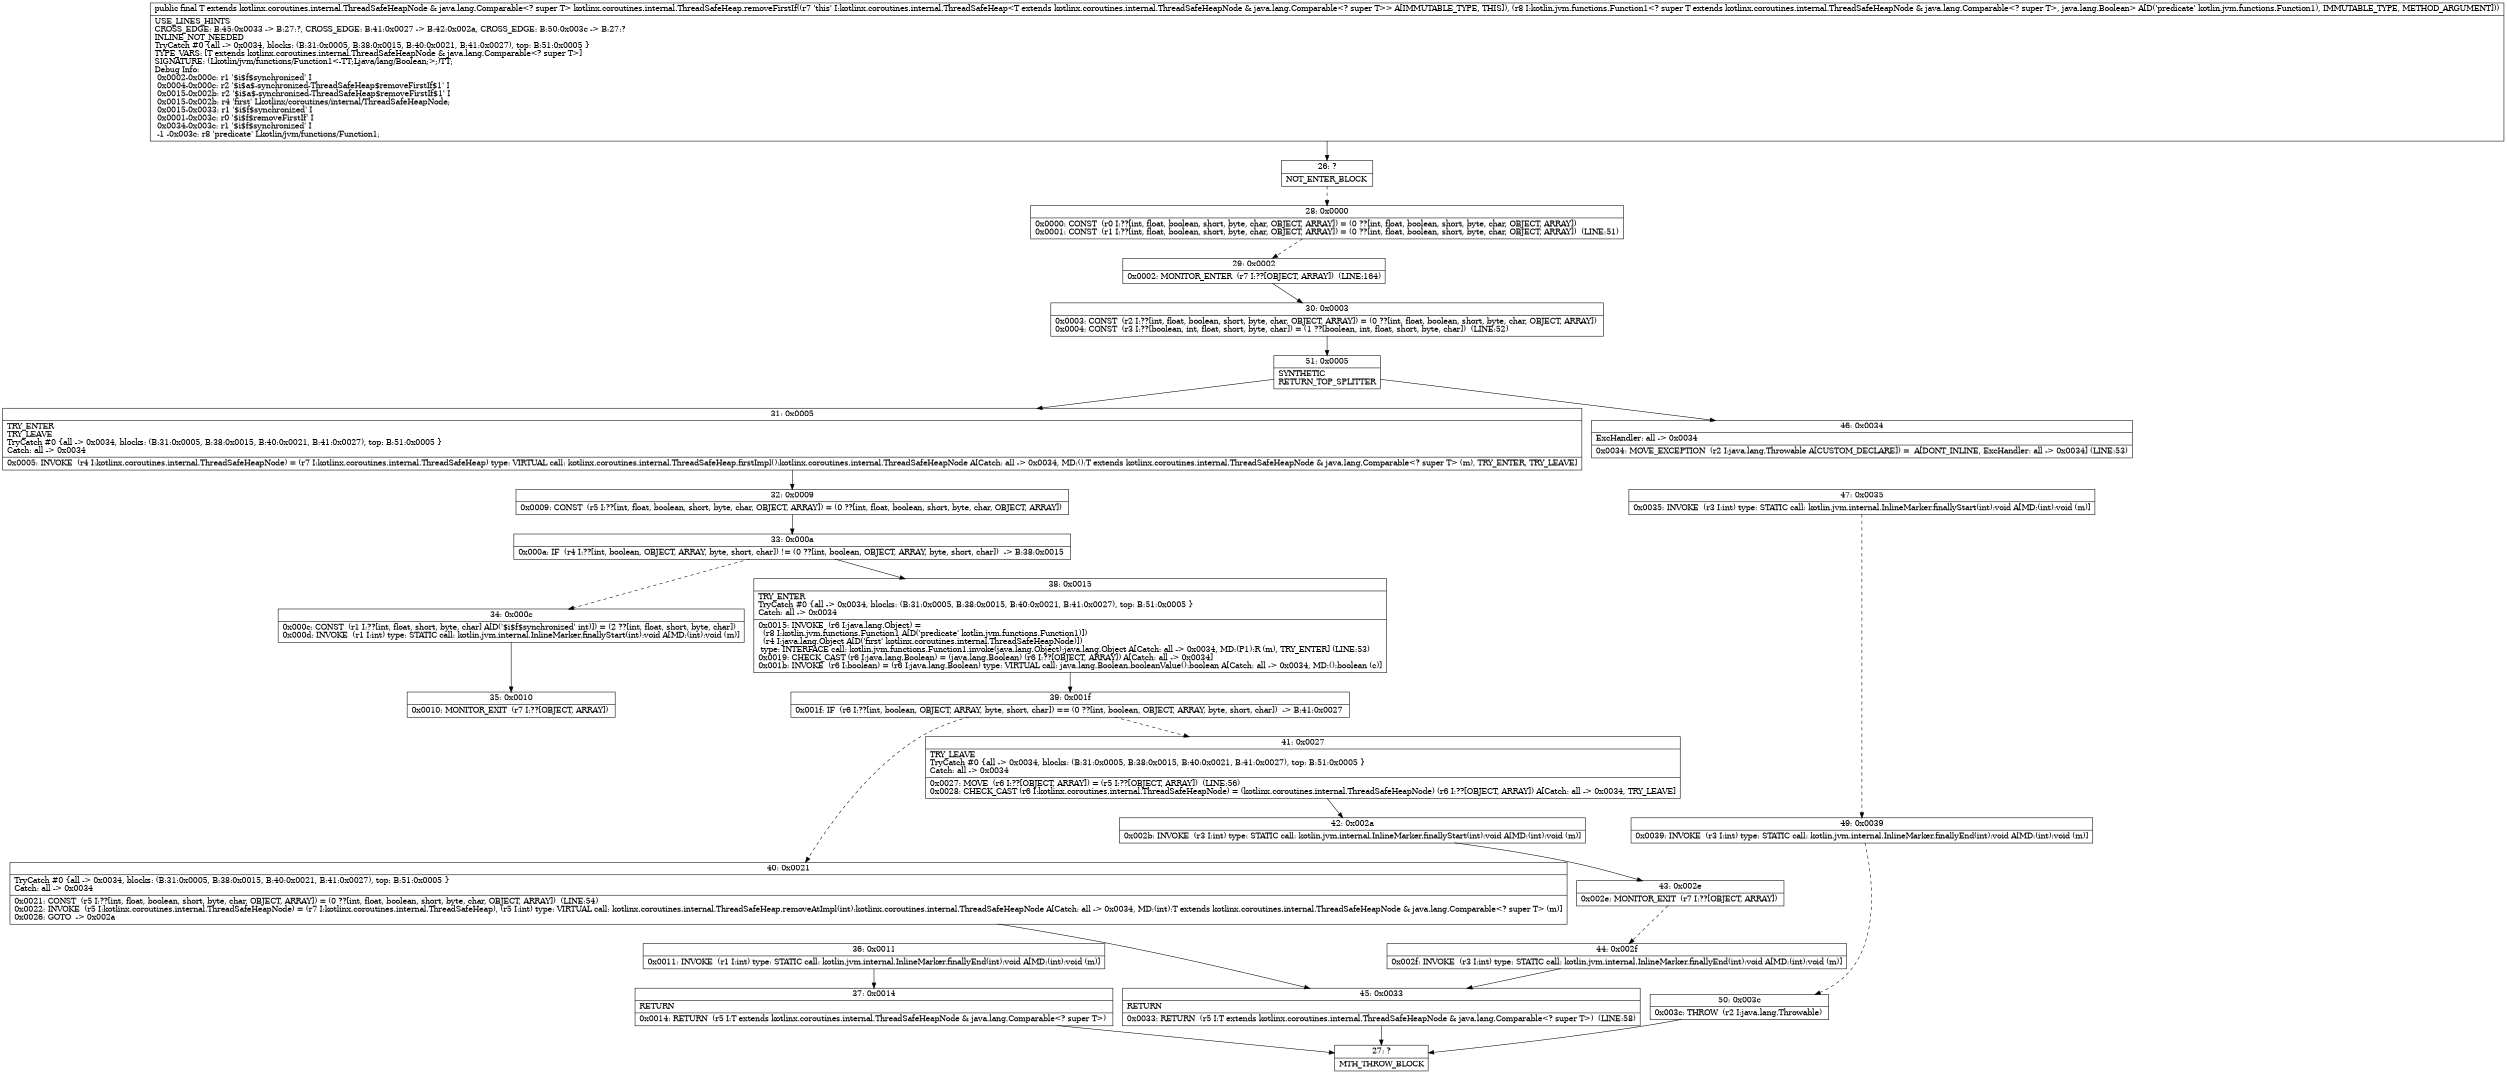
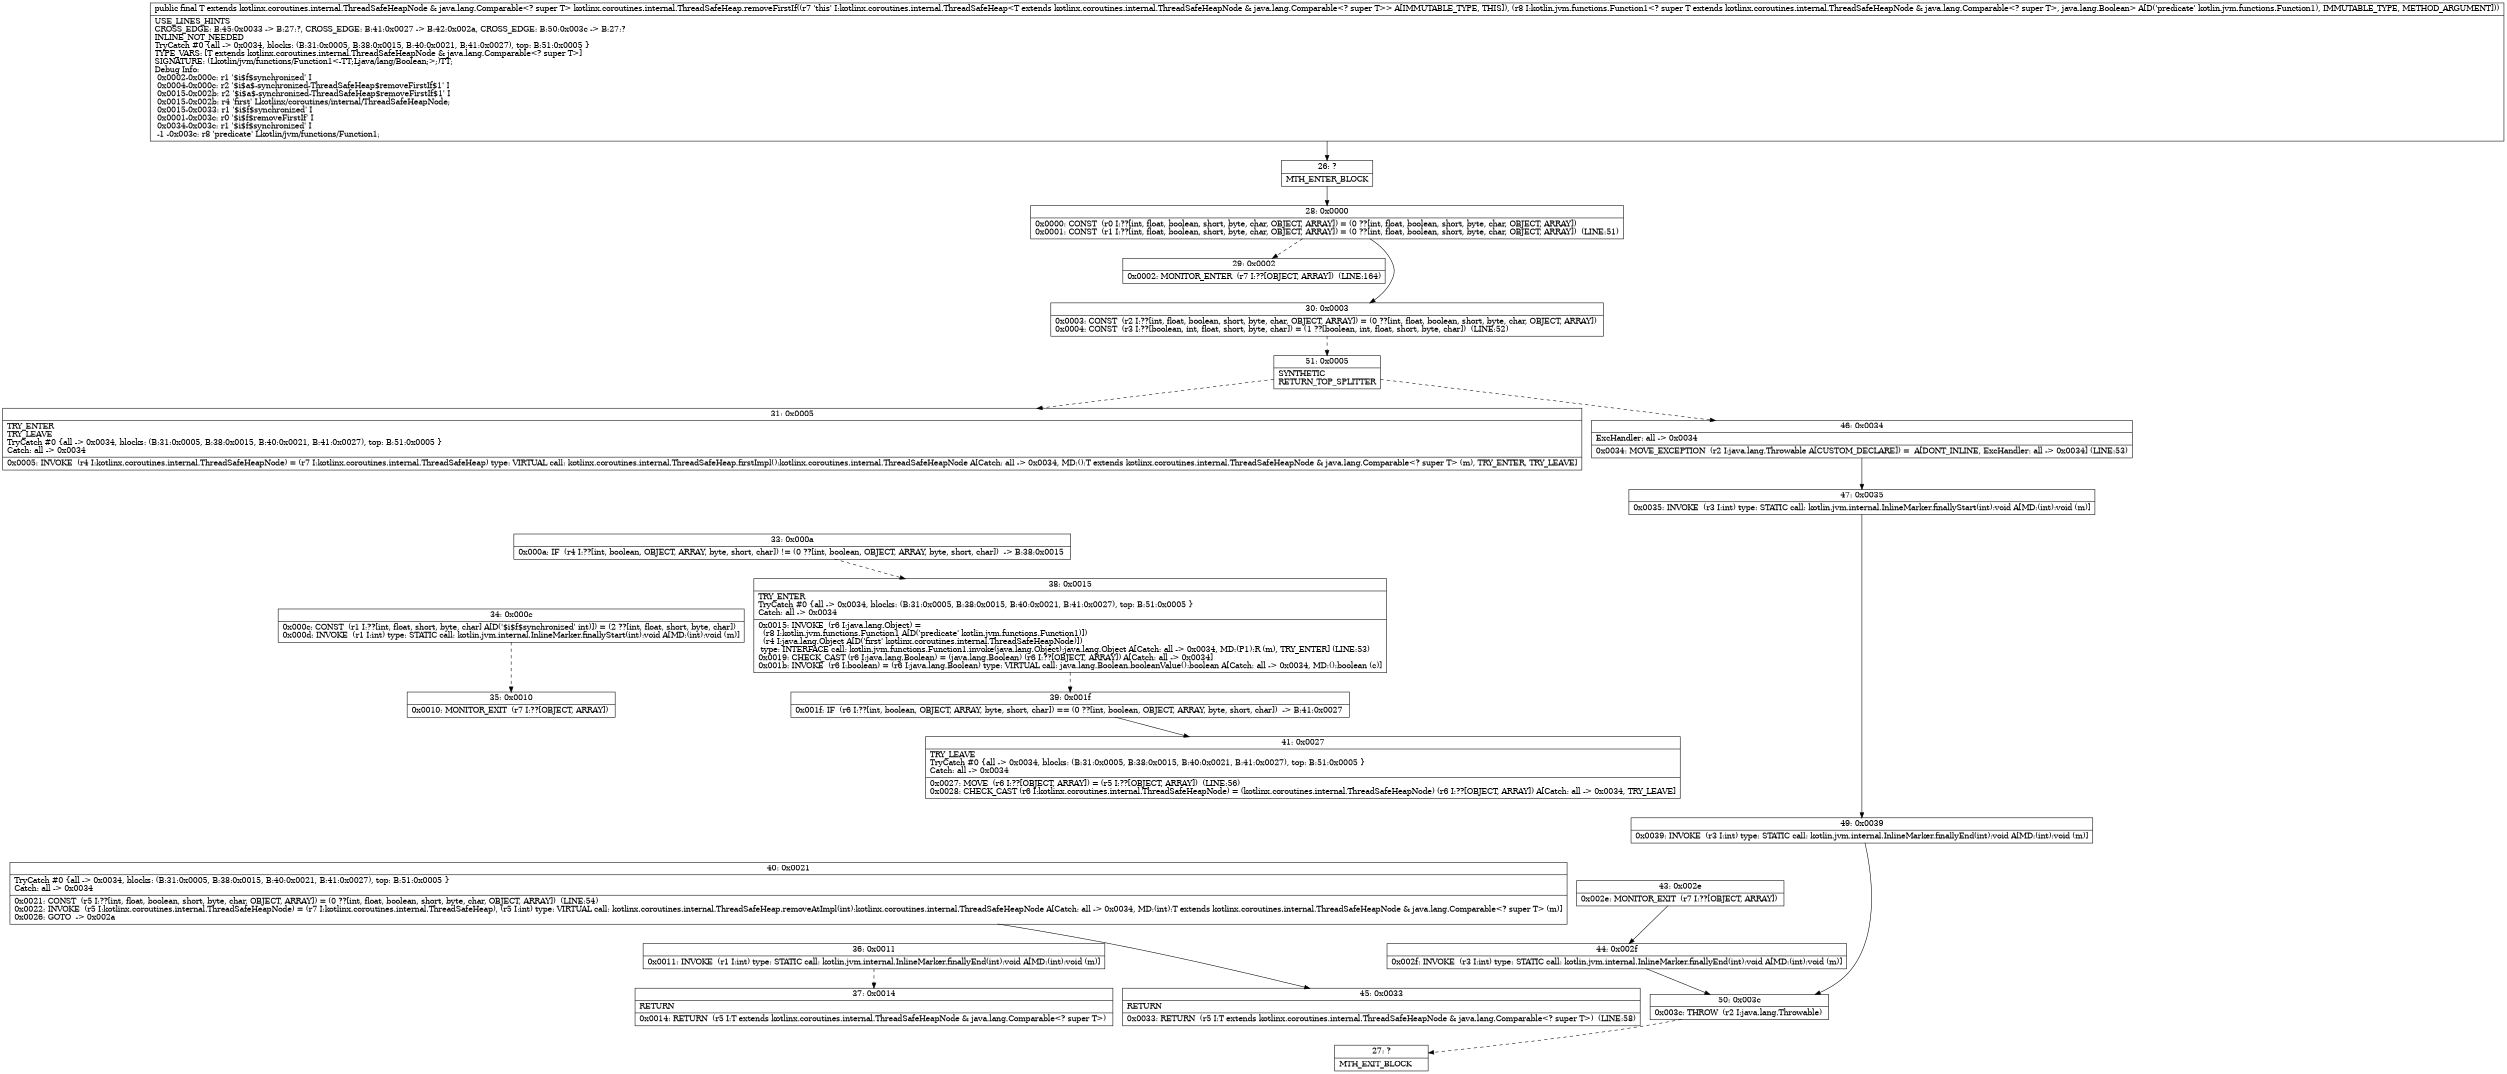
(1326, 180) -> (1327, 180)
(1327, 193) -> (1327, 193)
(1285, 292) -> (1394, 268)
(1327, 343) -> (1327, 343)
(1158, 394) -> (1158, 394)
(1545, 400) -> (1545, 400)
none -> (1862, 471)
(792, 502) -> none
(867, 568) -> (867, 568)
(662, 583) -> none
(1862, 663) -> (1862, 663)
(511, 665) -> (511, 665)
(1070, 680) -> (1070, 680)
(1149, 726) -> (1149, 726)
(876, 772) -> none
(1352, 830) -> none
(1650, 923) -> (1650, 923)
(1869, 927) -> (1869, 927)
(874, 976) -> (874, 976)
(1516, 978) -> (1676, 981)
(1381, 1033) -> none
(1558, 1038) -> (1558, 1038)
(1193, 1039) -> none
(1381, 1064) -> (1375, 1064)
